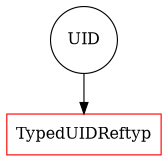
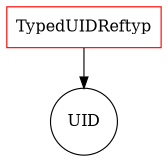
(84, 88) -> (84, 62)
